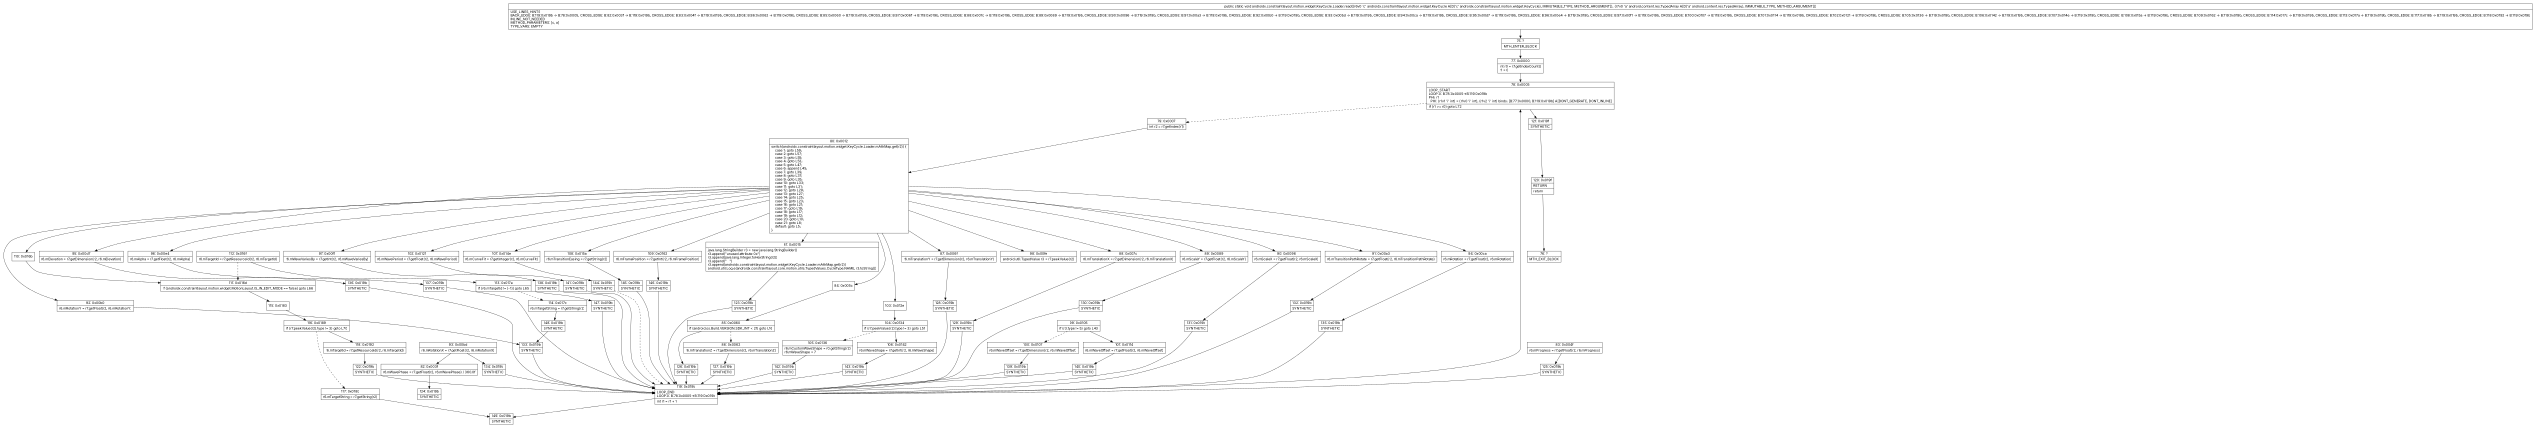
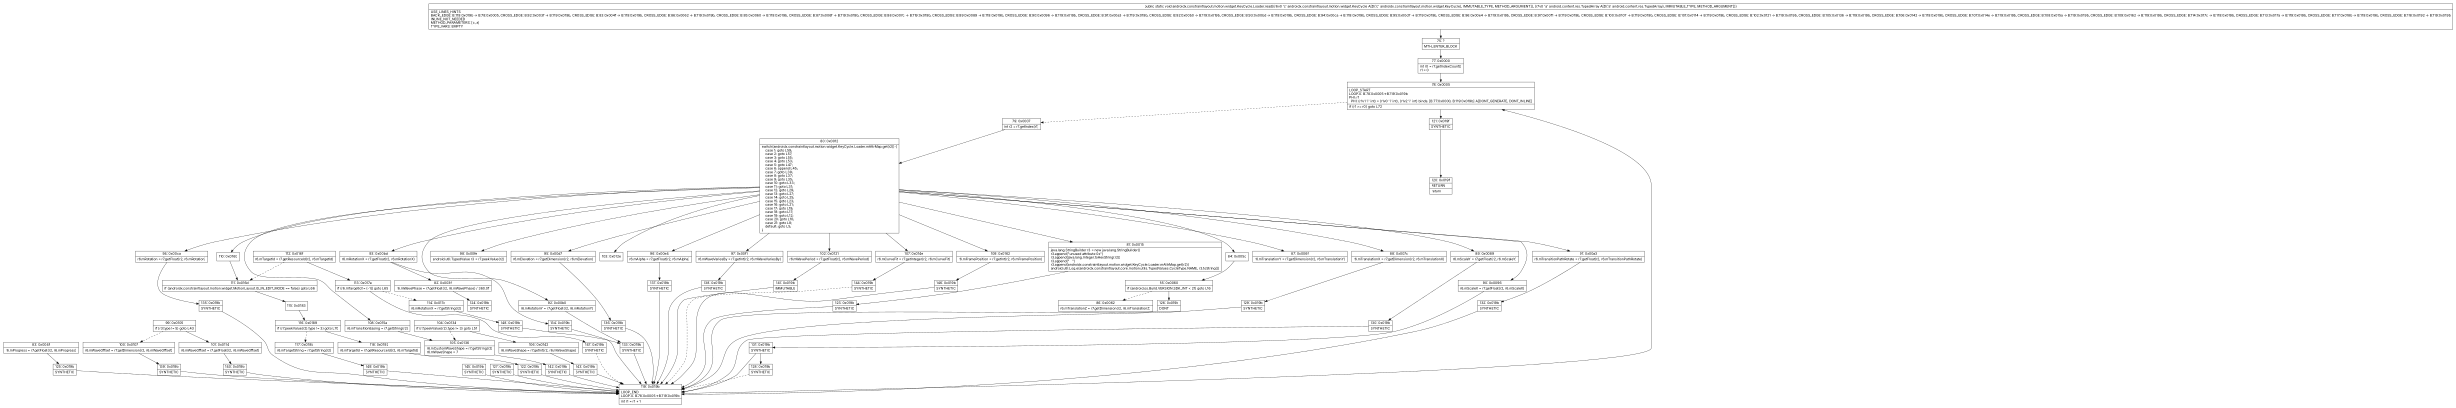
none -> (575, 213)
(1544, 257) -> none
(603, 271) -> (414, 336)
(947, 280) -> (761, 357)
(575, 288) -> (785, 288)
(558, 308) -> (436, 308)
(895, 314) -> none
(818, 349) -> (460, 349)
(727, 358) -> none
(610, 362) -> (605, 371)
(686, 372) -> (1164, 308)
(855, 384) -> (707, 384)
(585, 408) -> (502, 381)
